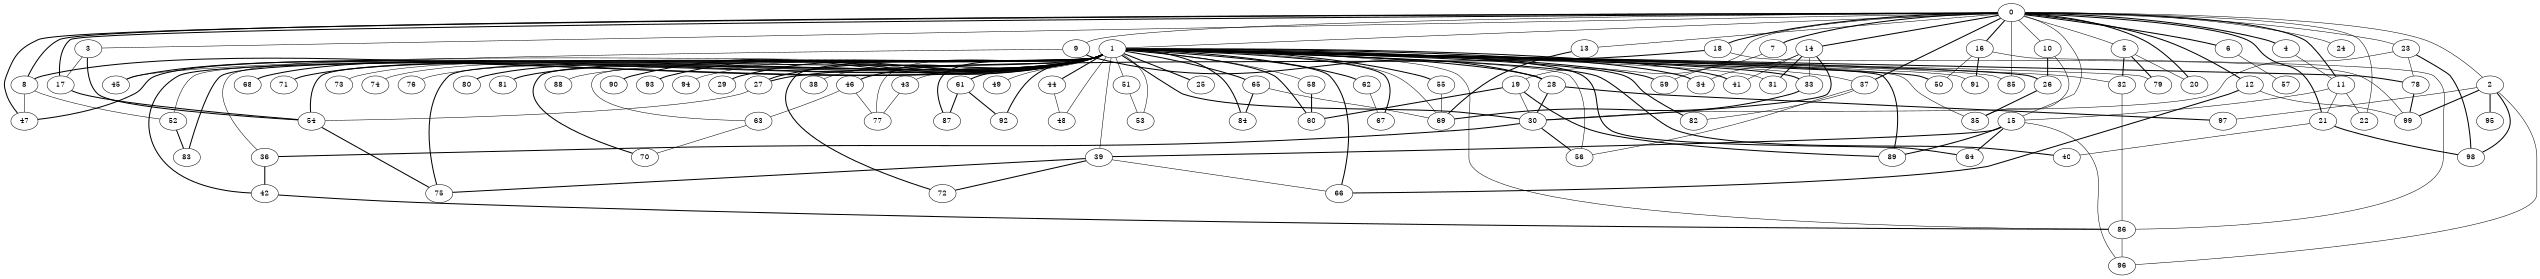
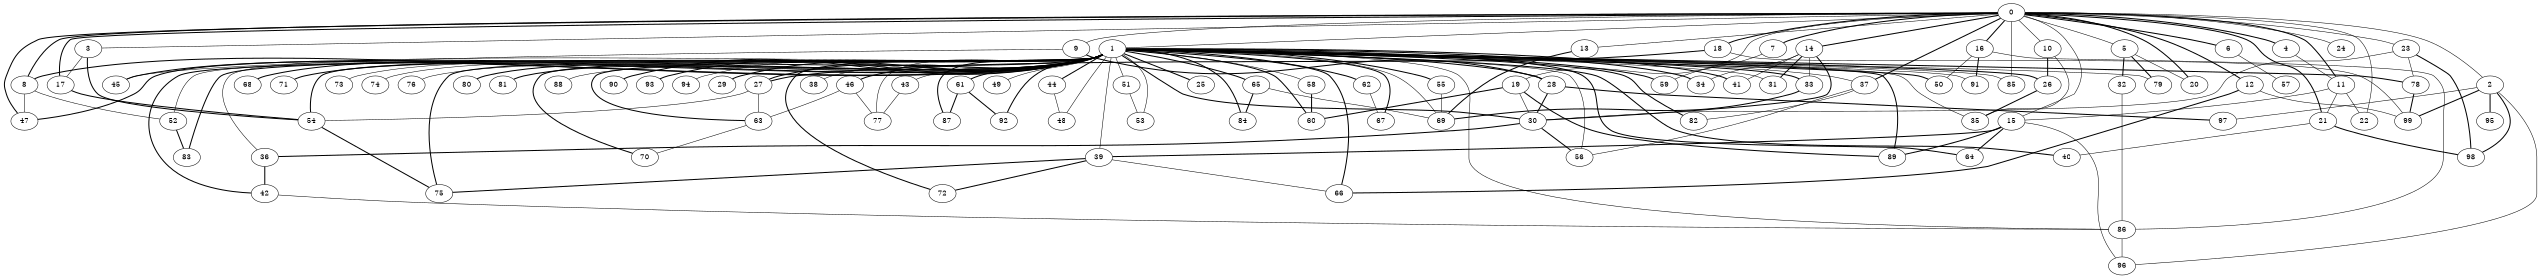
(1618, 61) -> none
(593, 79) -> (593, 79)
none -> (758, 103)
(1193, 221) -> (1193, 221)
